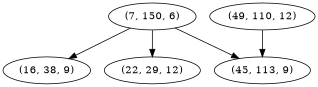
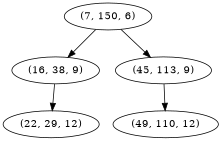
(152, 40) -> (54, 94)
(262, 40) -> (164, 94)
